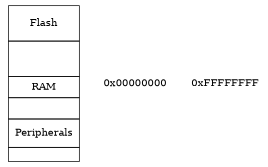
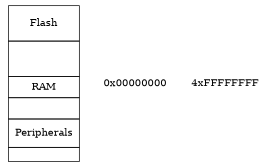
(225, 84) -> (225, 84)
